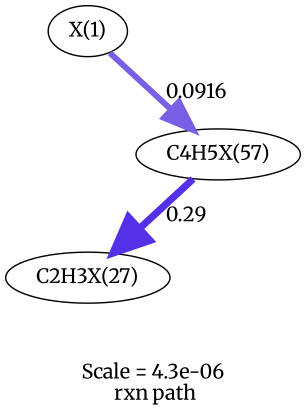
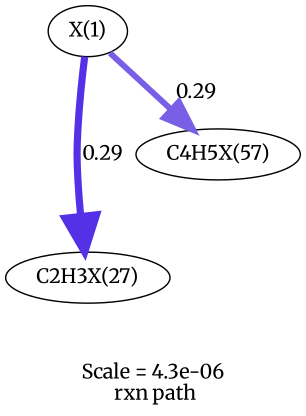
(194, 93) -> (194, 93)
(166, 204) -> (78, 136)
